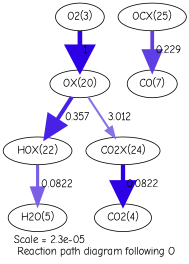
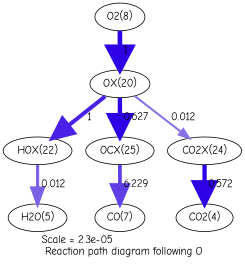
(80, 17) -> (120, 17)
(167, 50) -> (134, 184)
none -> (120, 106)
(76, 117) -> (88, 117)
(118, 117) -> (182, 117)
(55, 184) -> (52, 184)
(141, 184) -> (219, 184)
